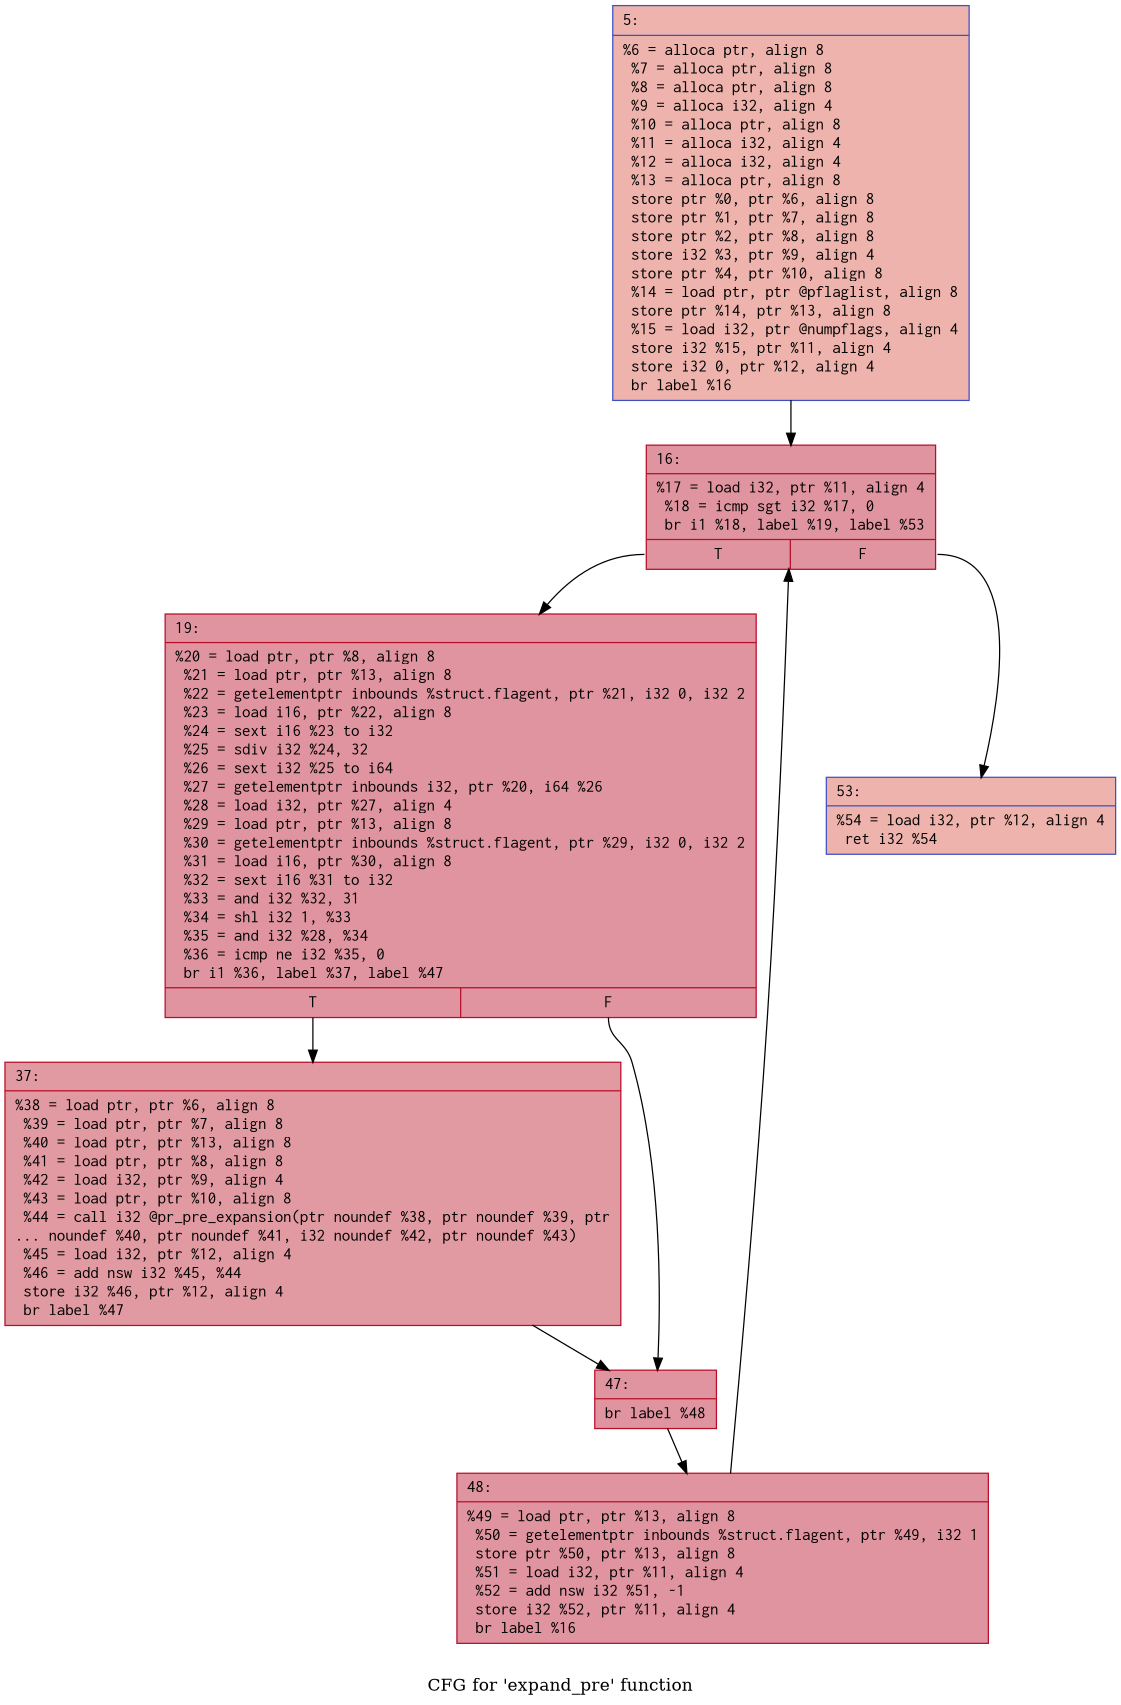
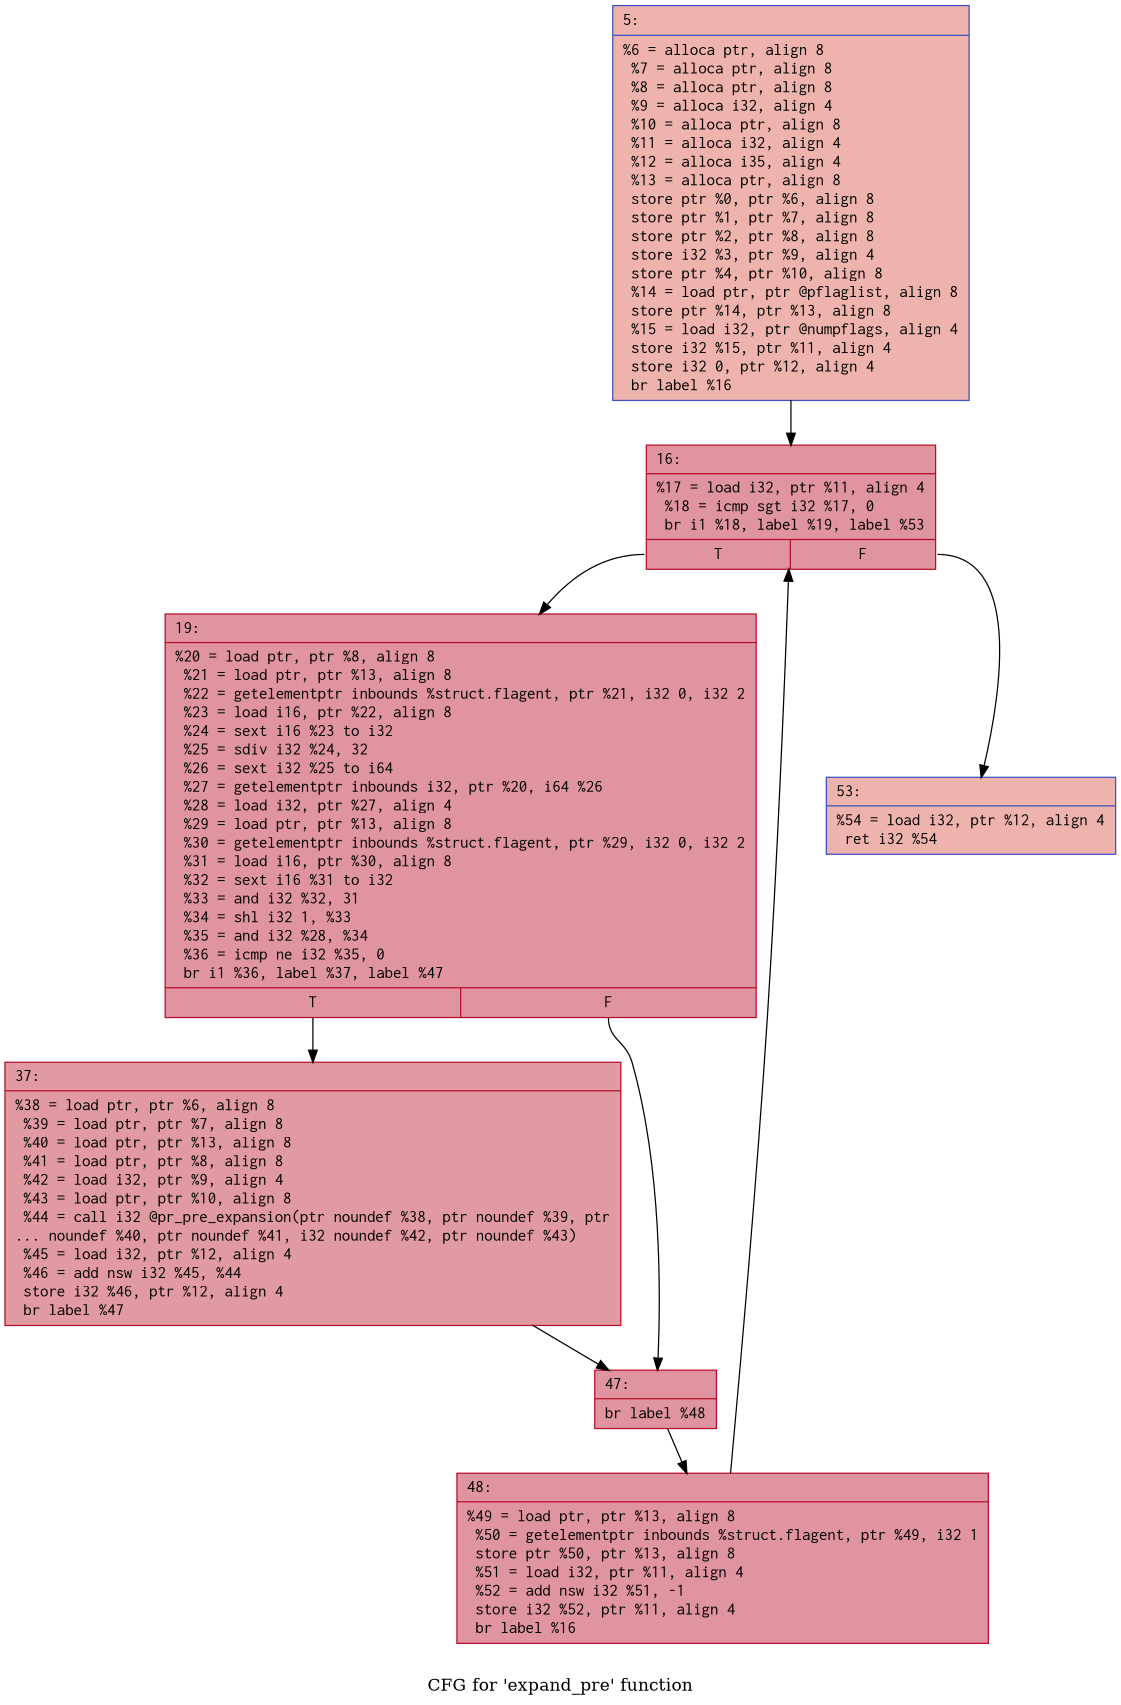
(732, 161) -> (732, 161)
